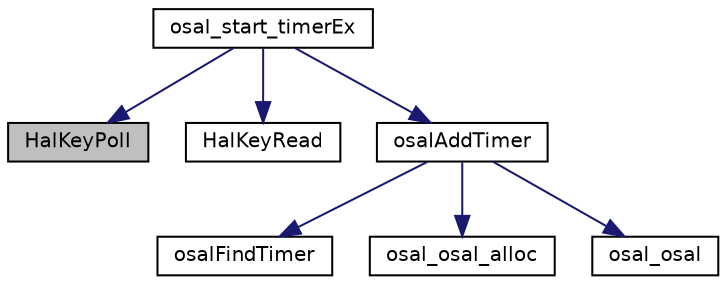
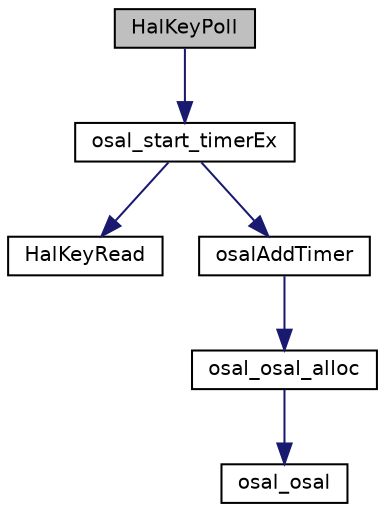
(179, 80) -> (185, 75)
(550, 194) -> (284, 416)
(245, 256) -> none
